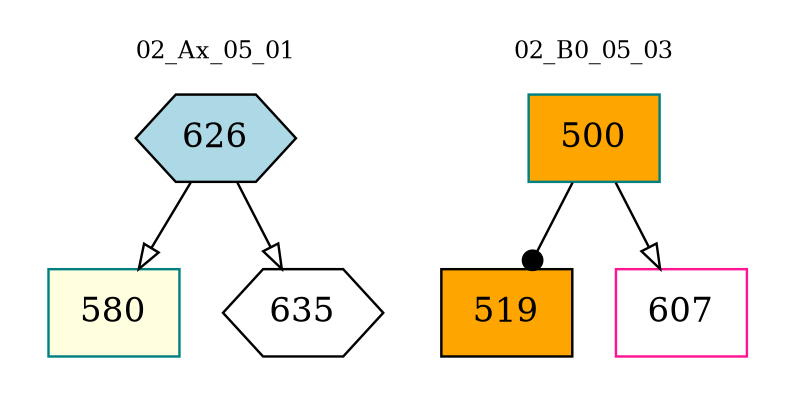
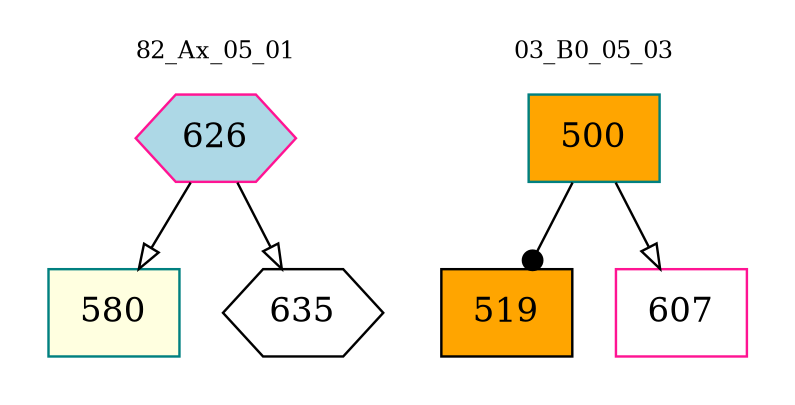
(216, 52) -> (216, 52)
(594, 52) -> (594, 52)
(216, 138) -> (216, 138)
